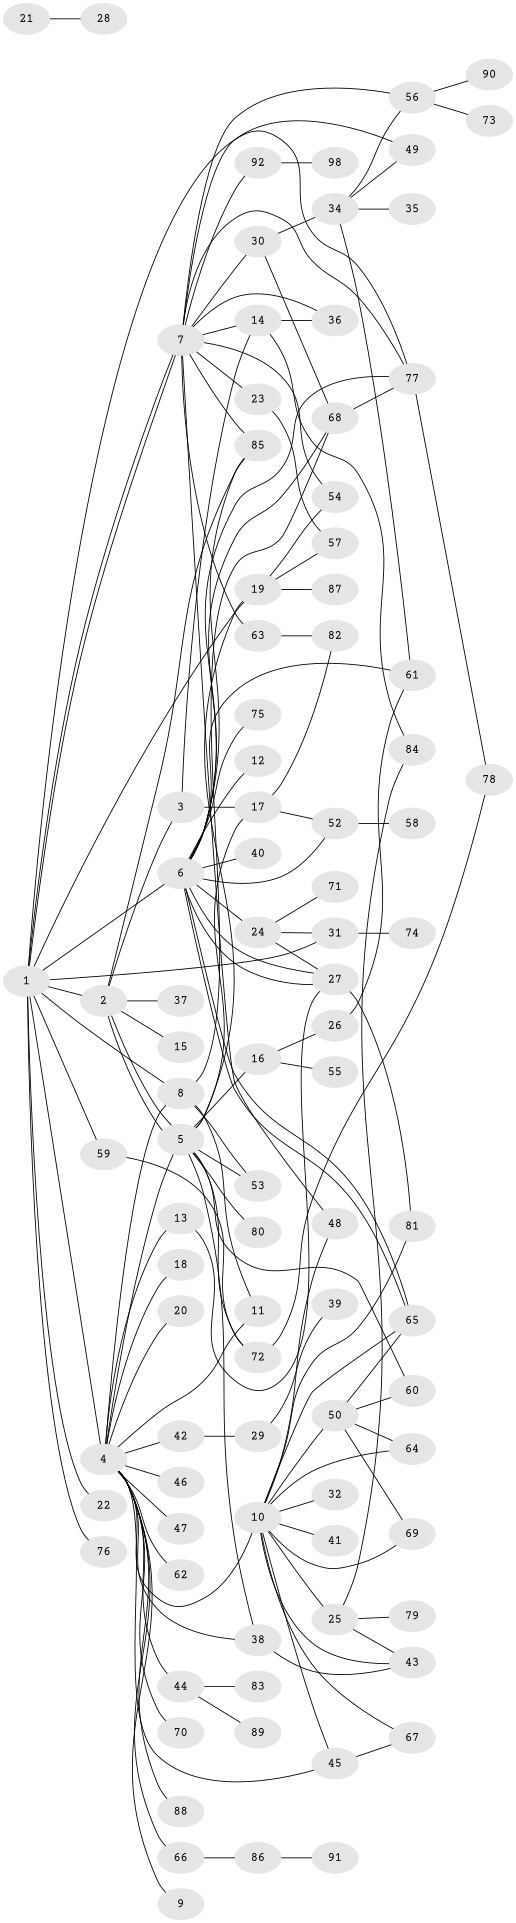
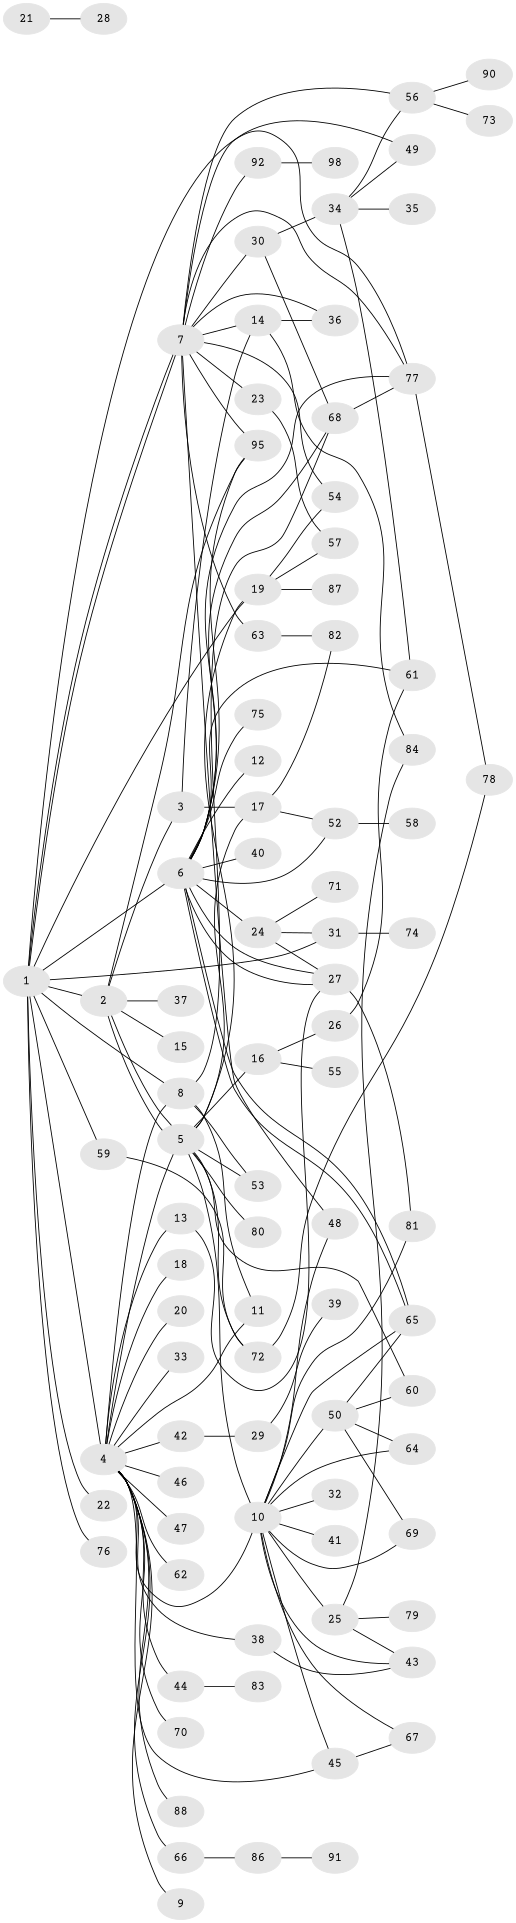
(258, 446) -> (258, 446)
none -> (181, 1357)
(224, 1389) -> (220, 1328)
(258, 1733) -> none
